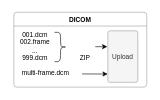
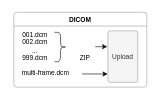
(35, 47) -> (35, 47)
